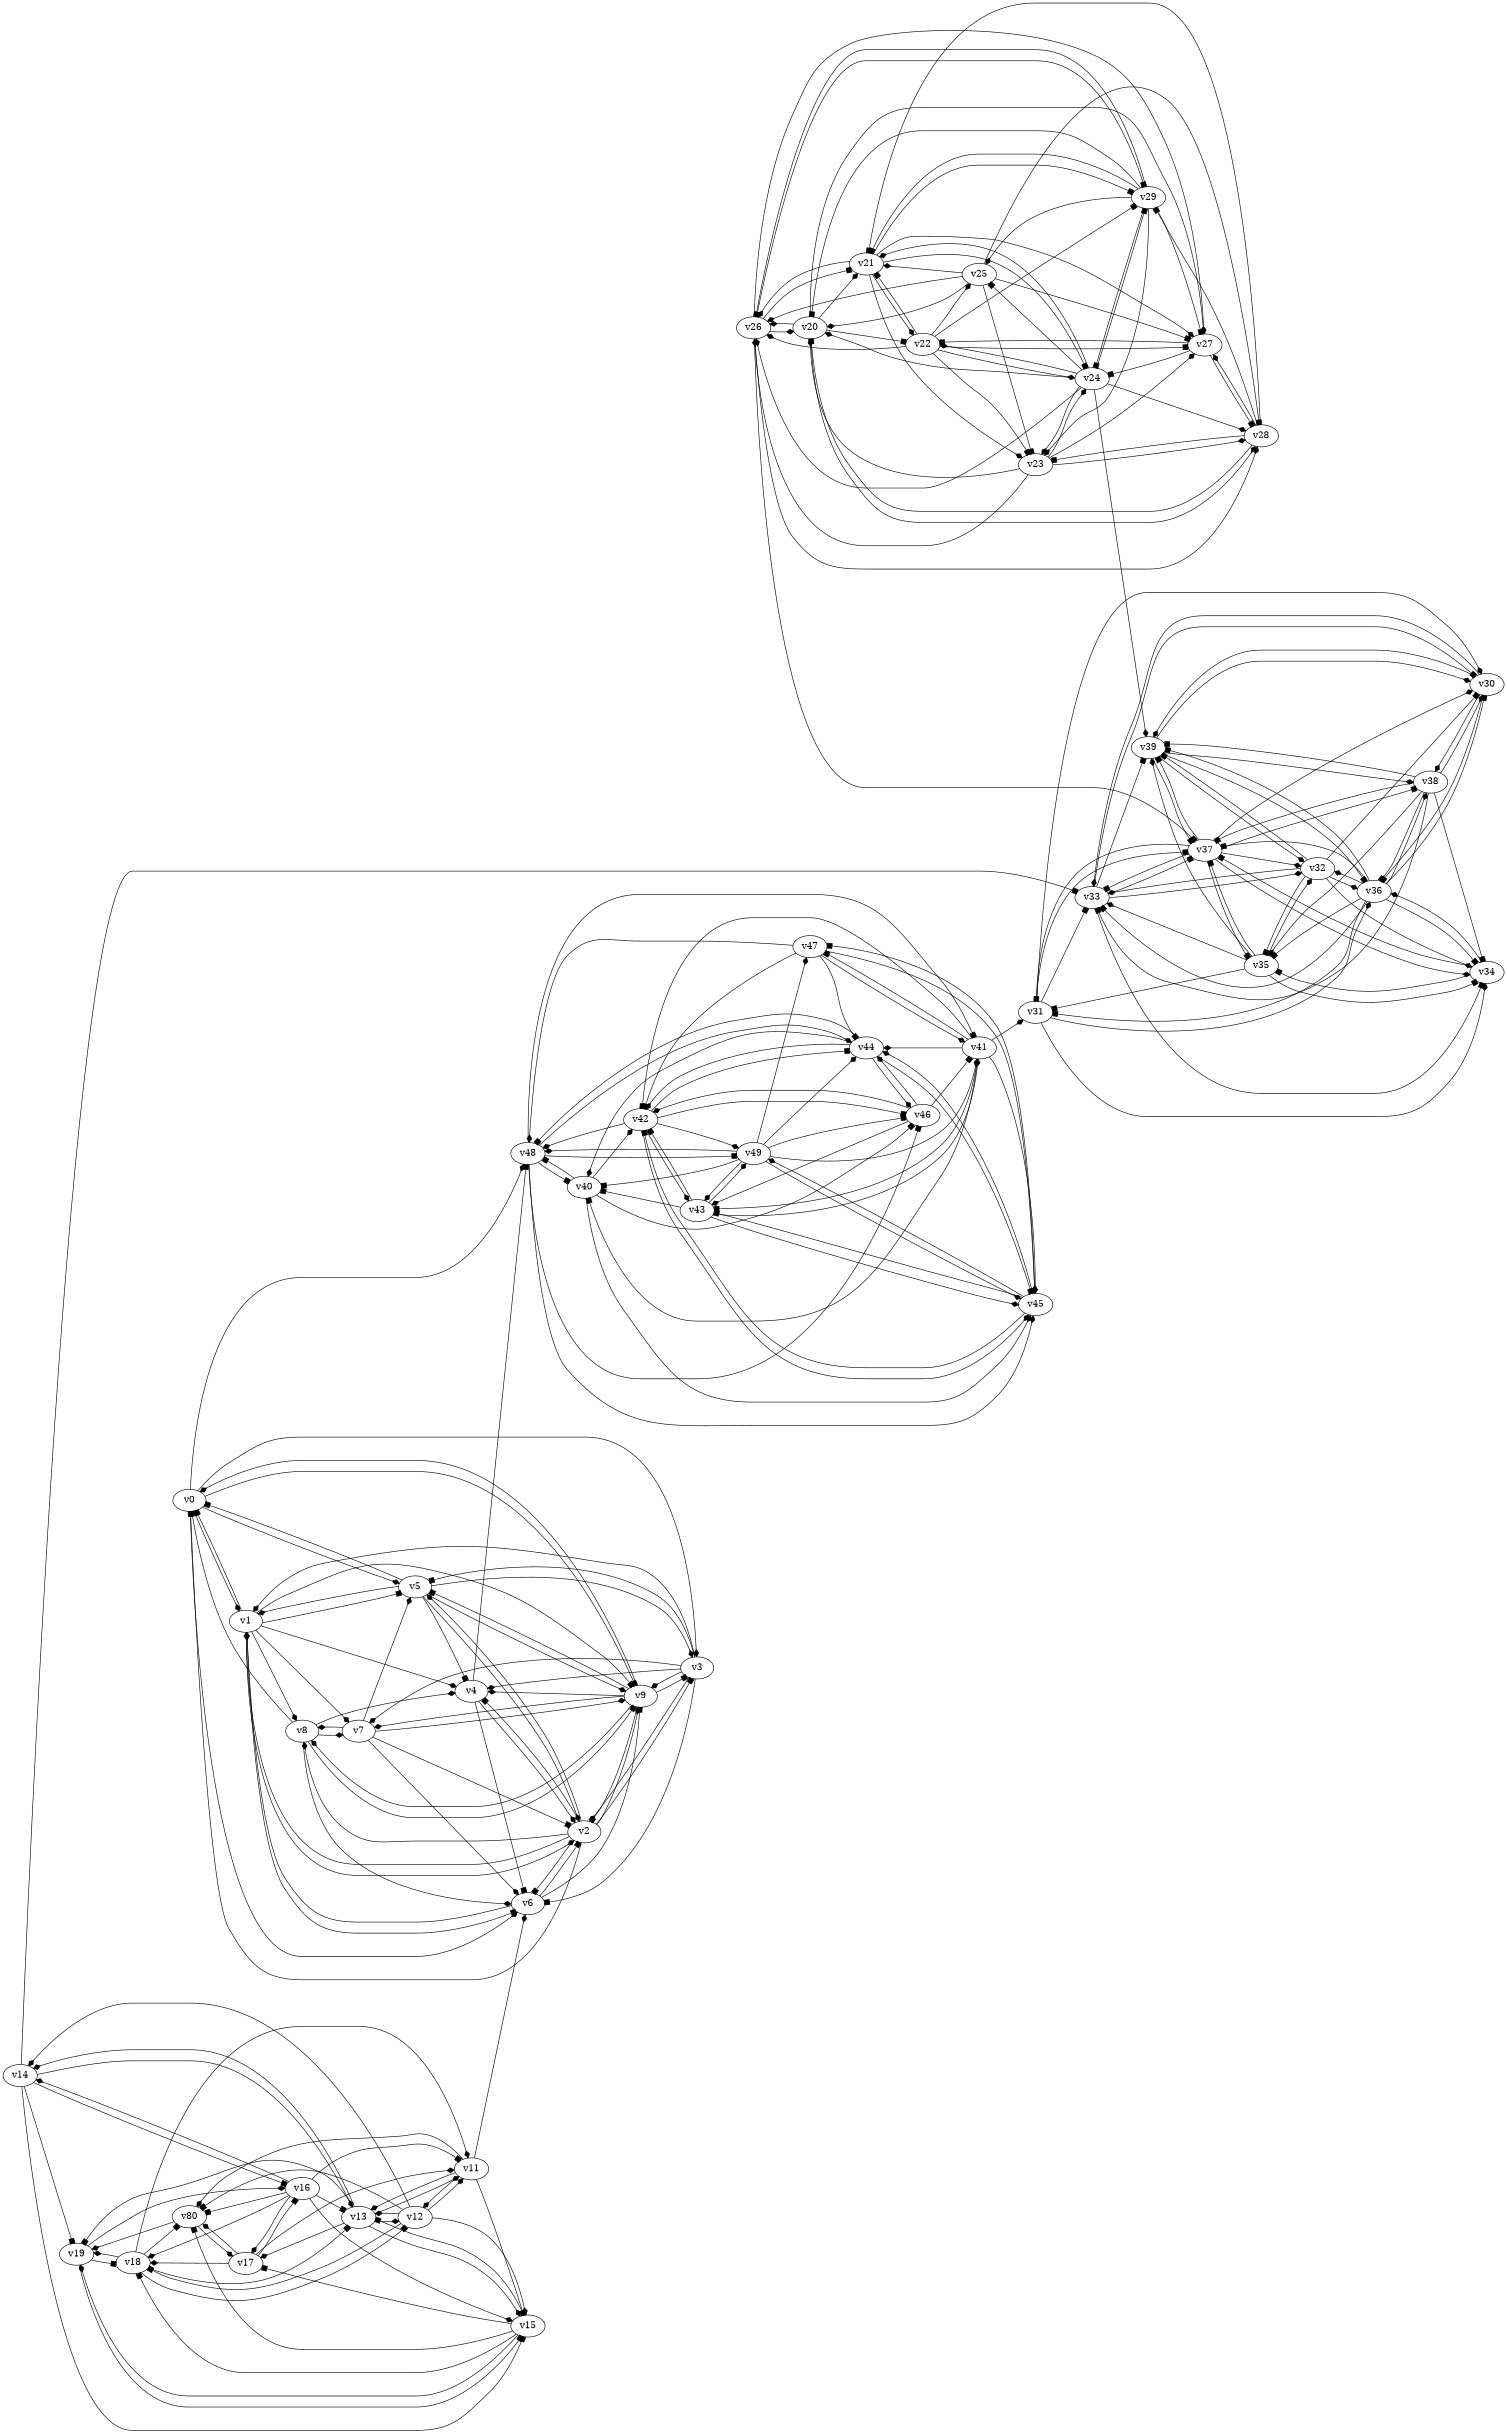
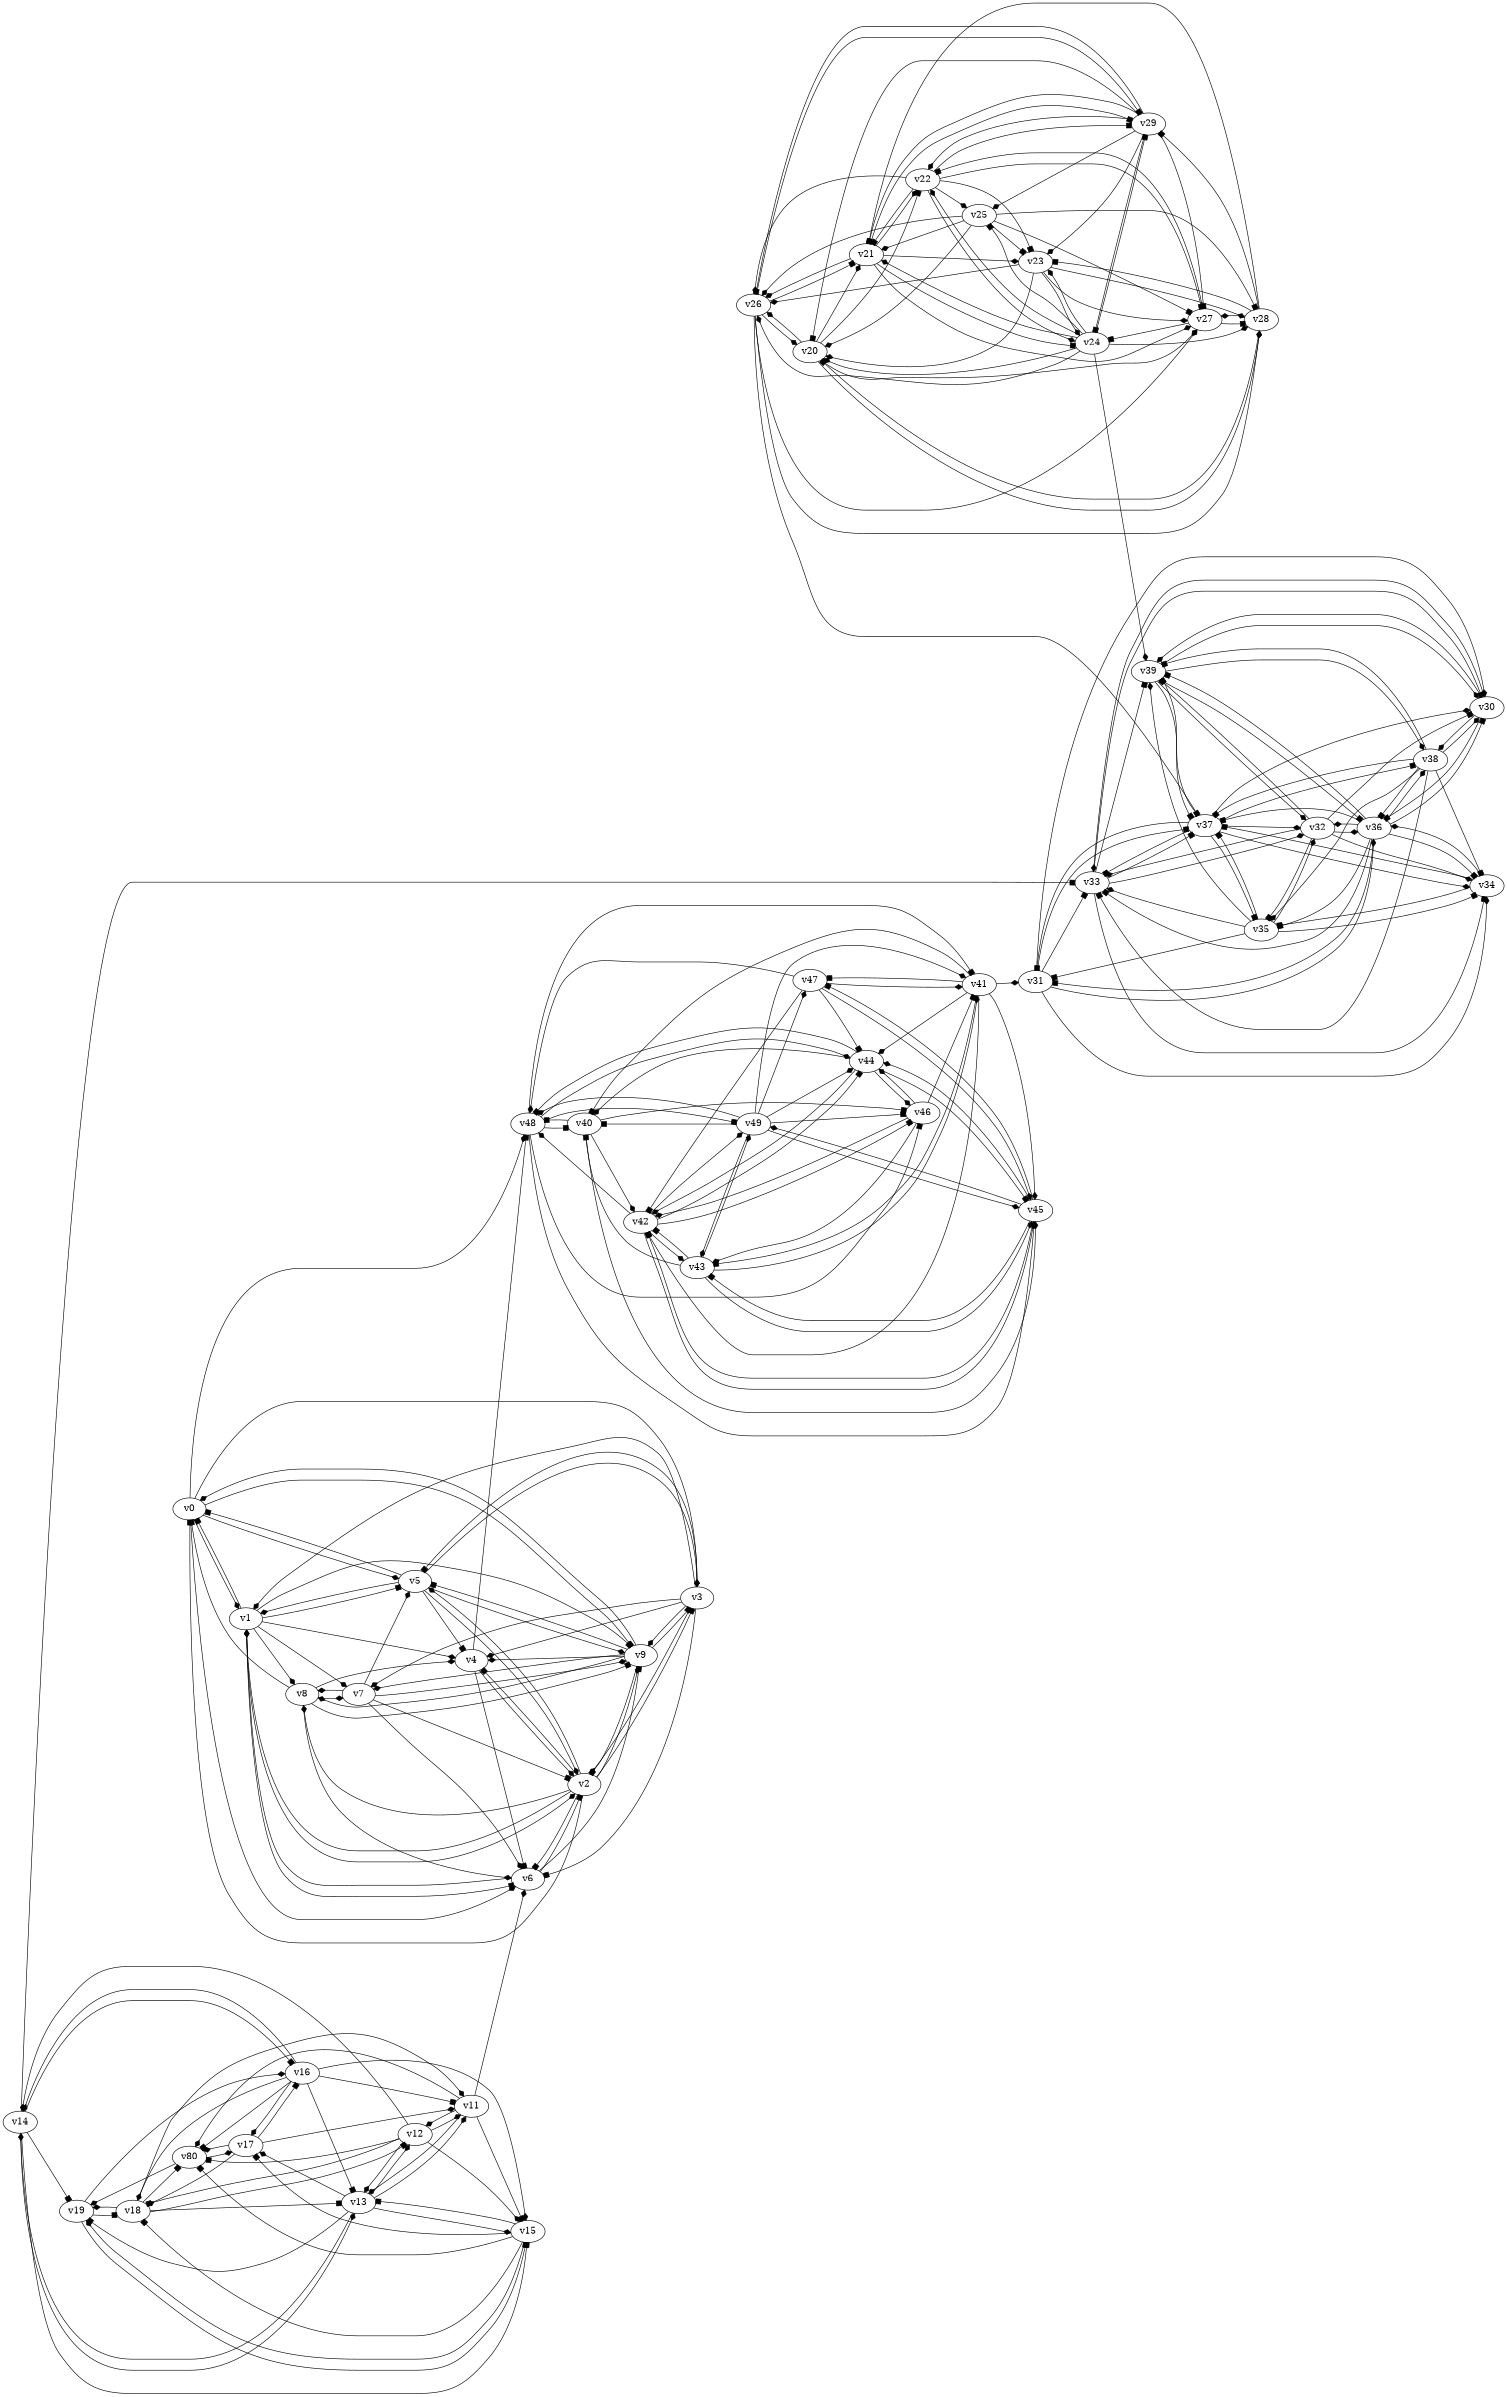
none -> (1027, 121)
